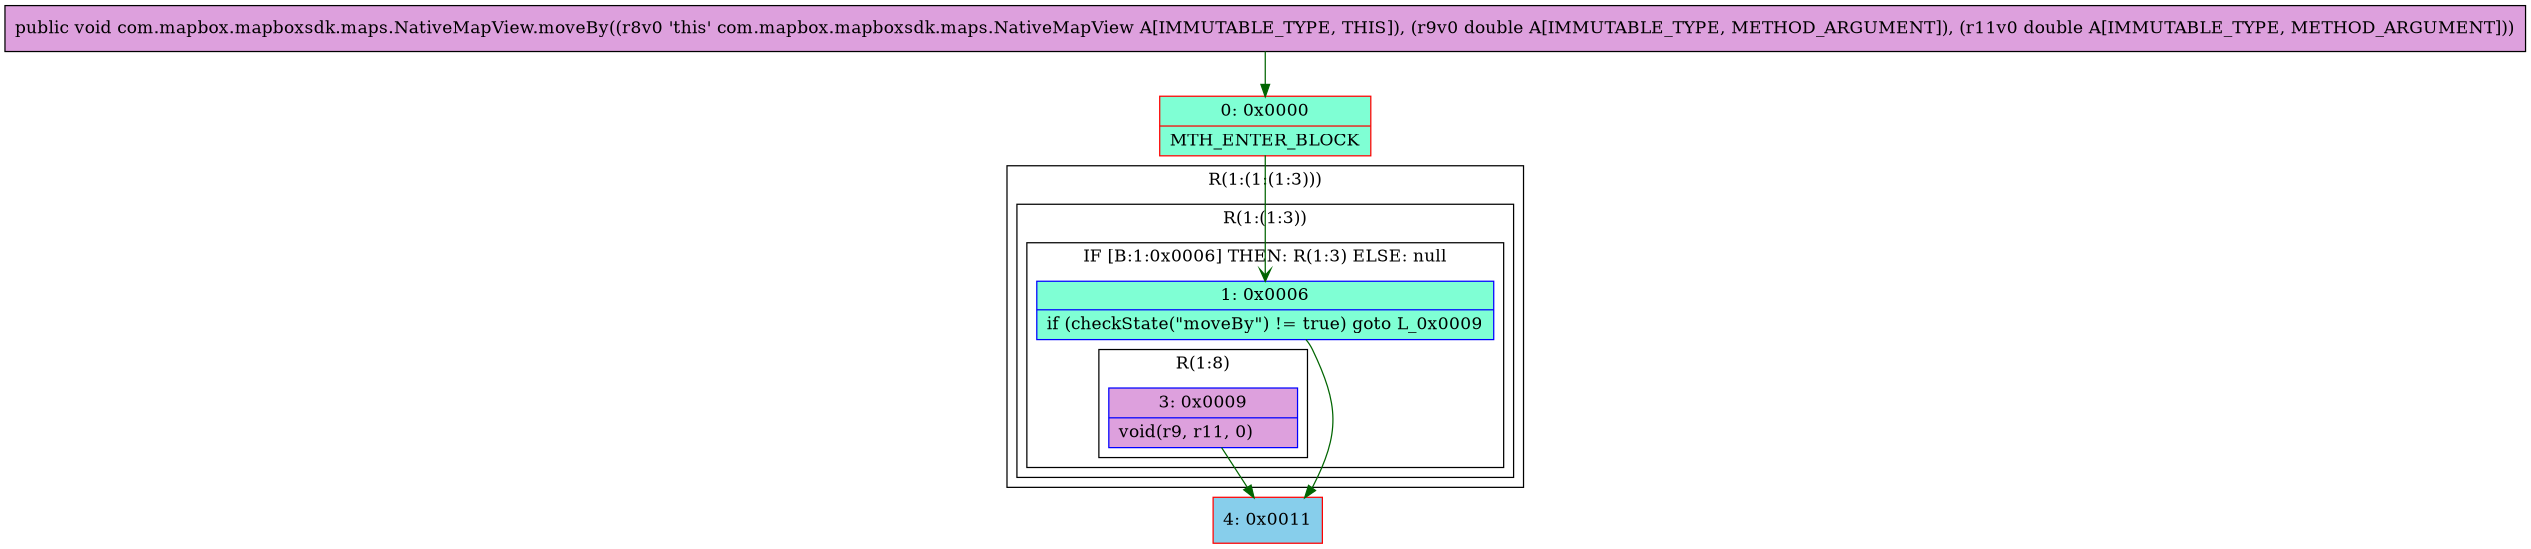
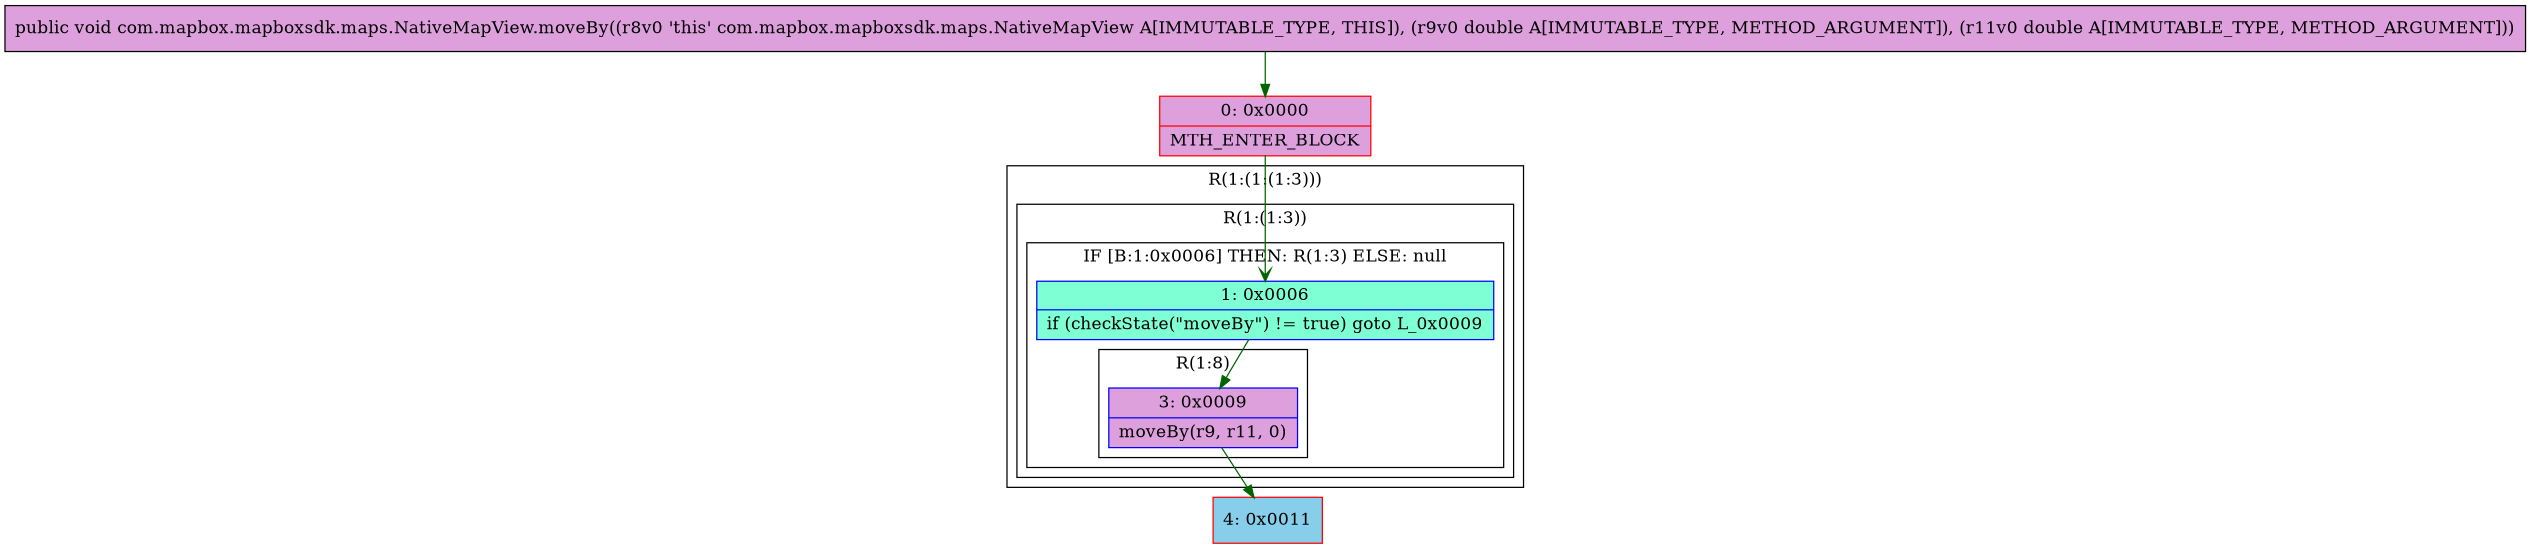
(1265, 126) -> (1265, 126)
(1332, 413) -> (1238, 358)
(1186, 432) -> (1203, 432)
